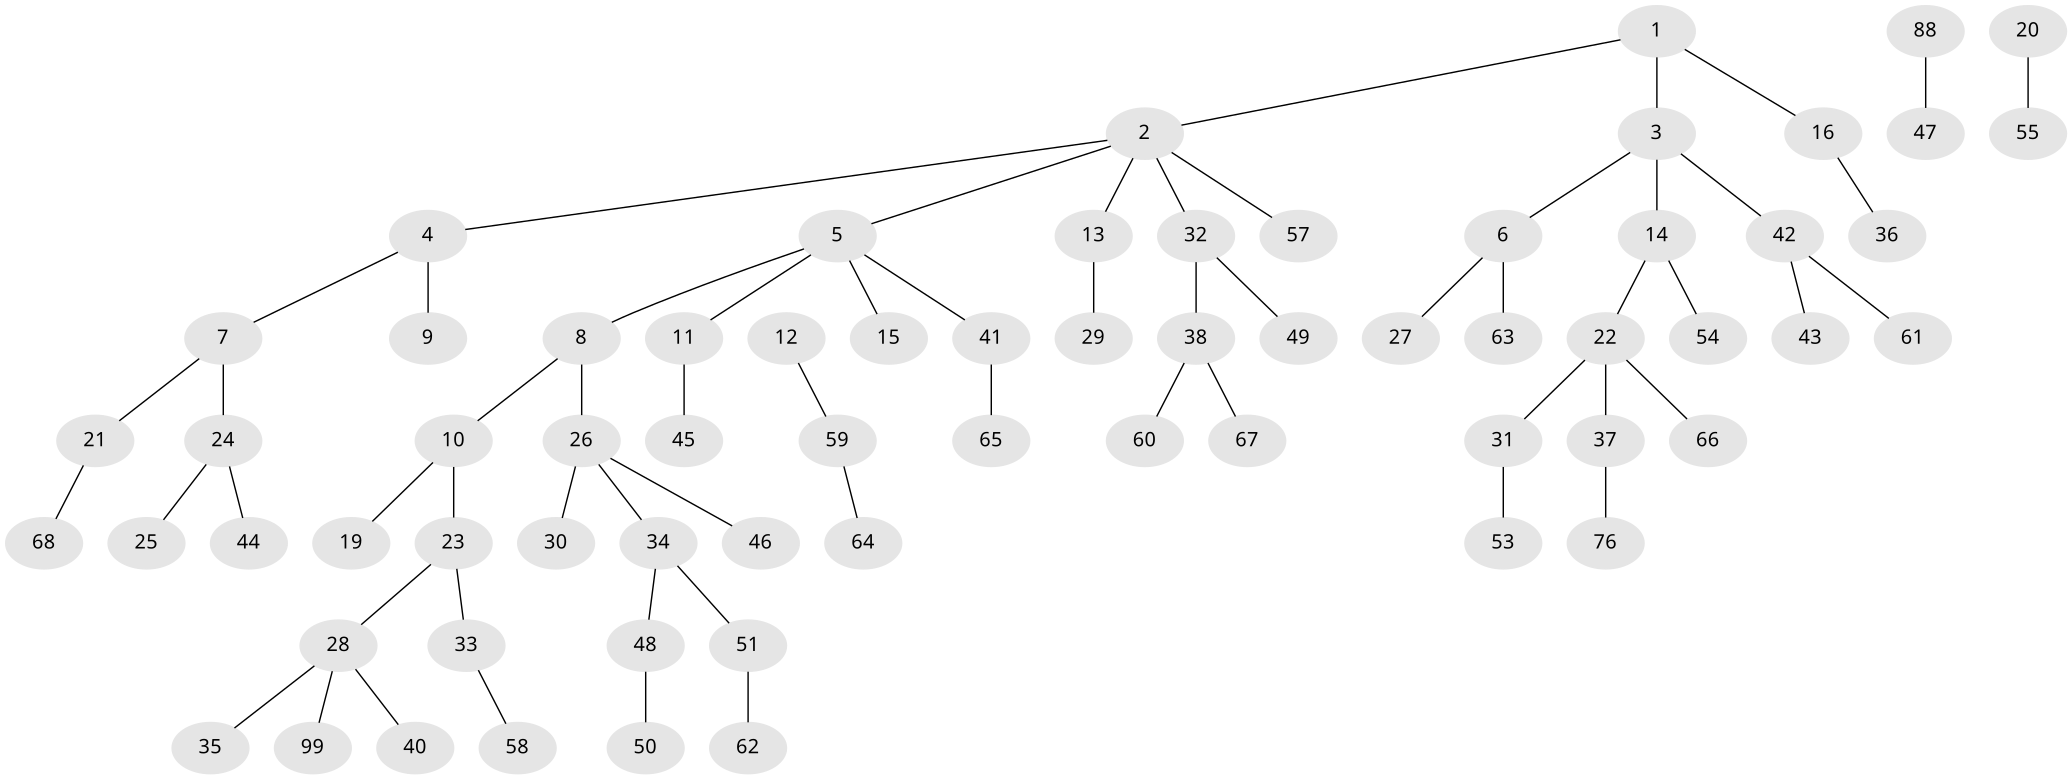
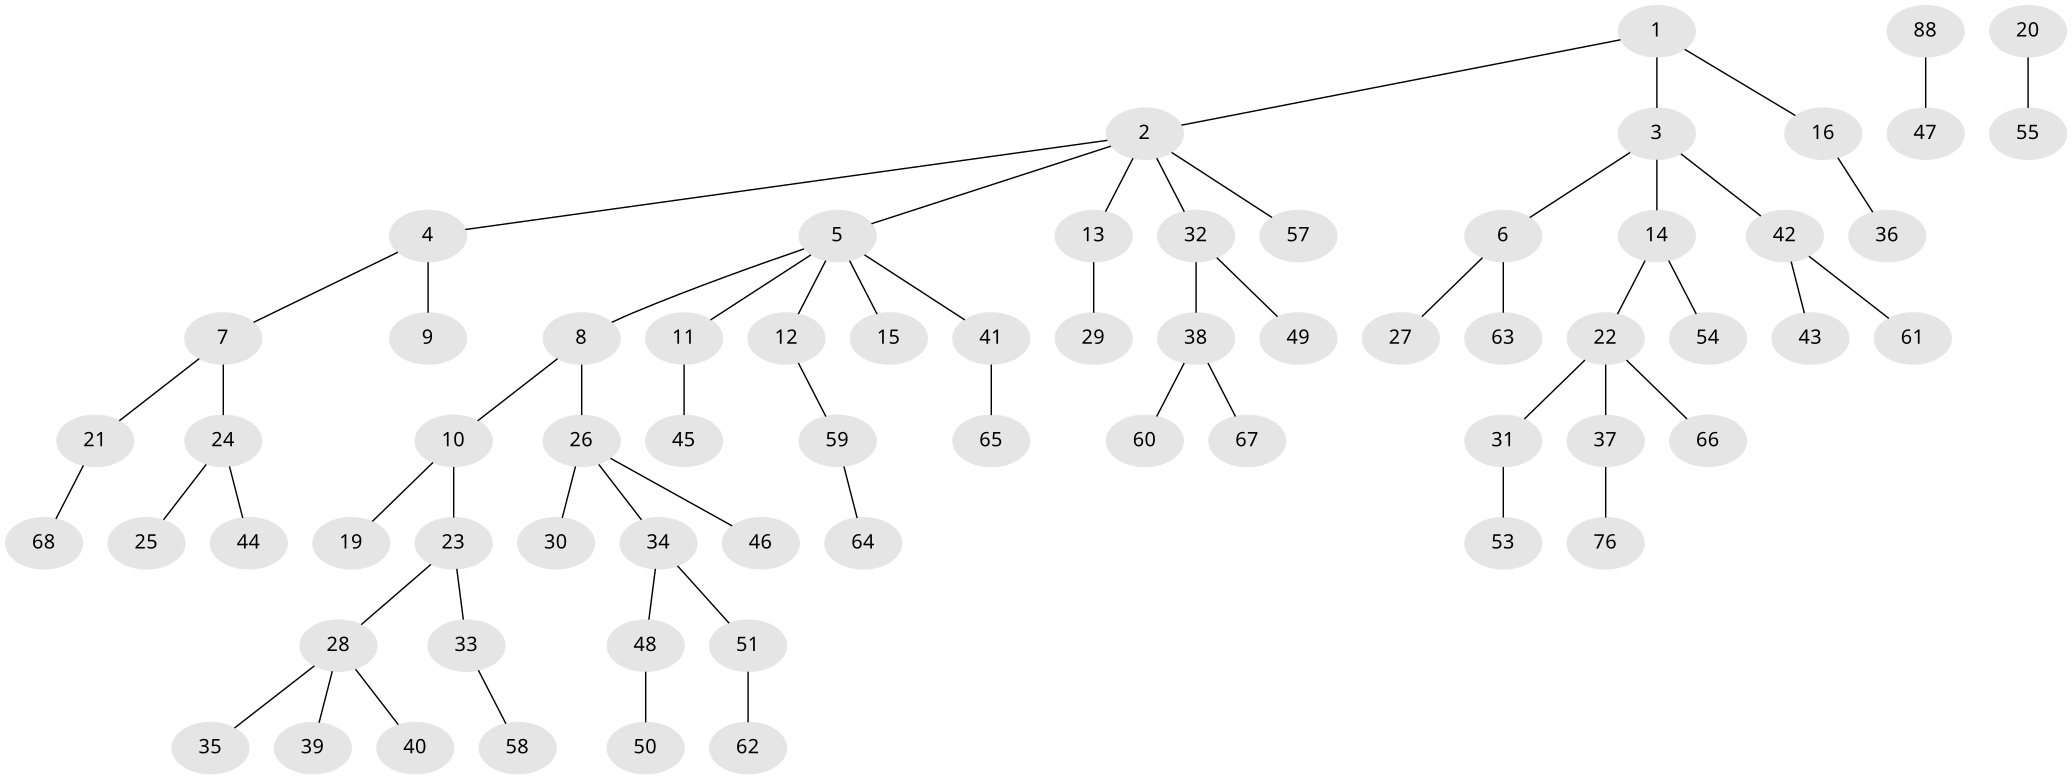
none -> (812, 287)
(313, 748) -> (313, 748)
